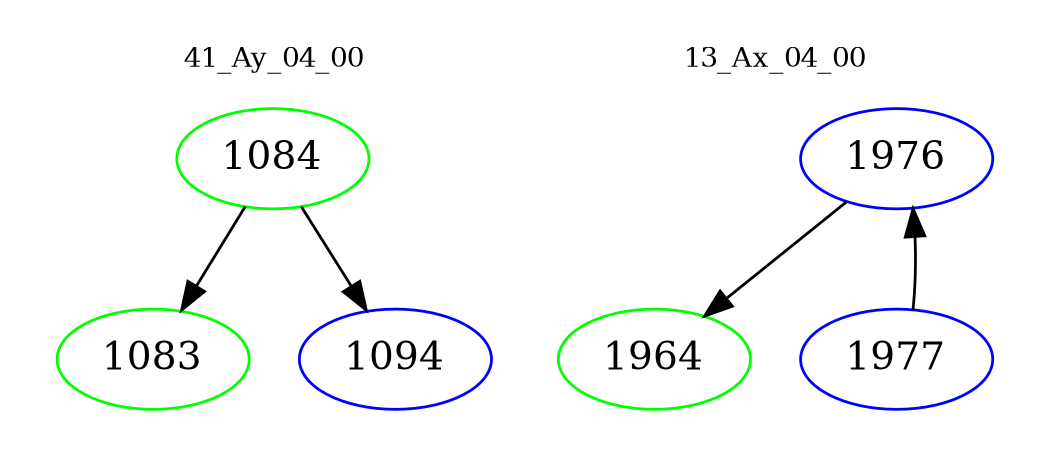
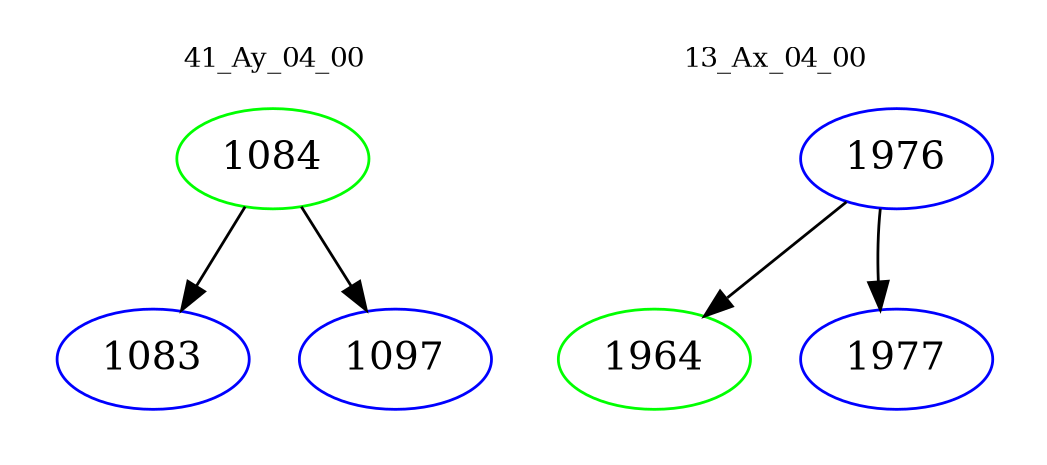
(915, 273) -> (878, 245)
(153, 359) -> (153, 359)
(395, 359) -> (395, 359)
